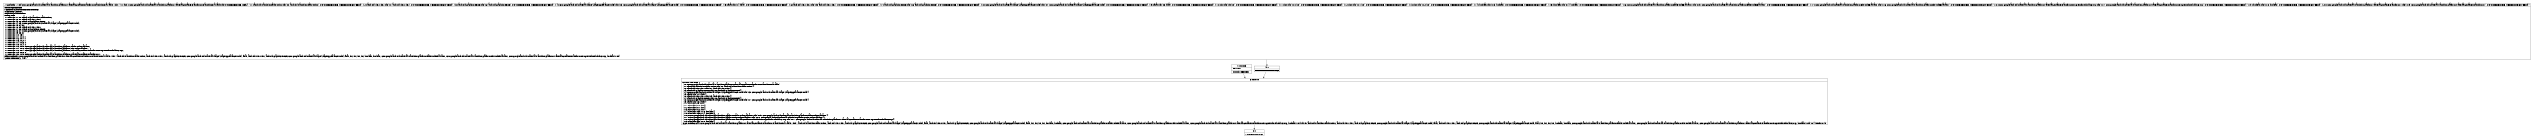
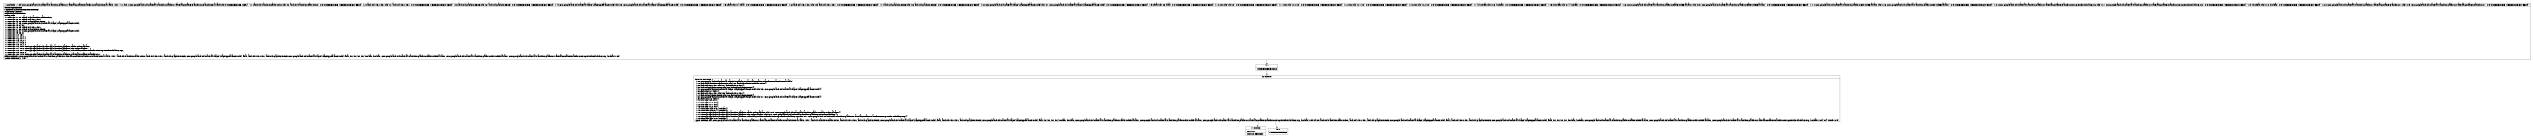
(1267, 70) -> (1267, 69)
(1244, 75) -> (1258, 124)
